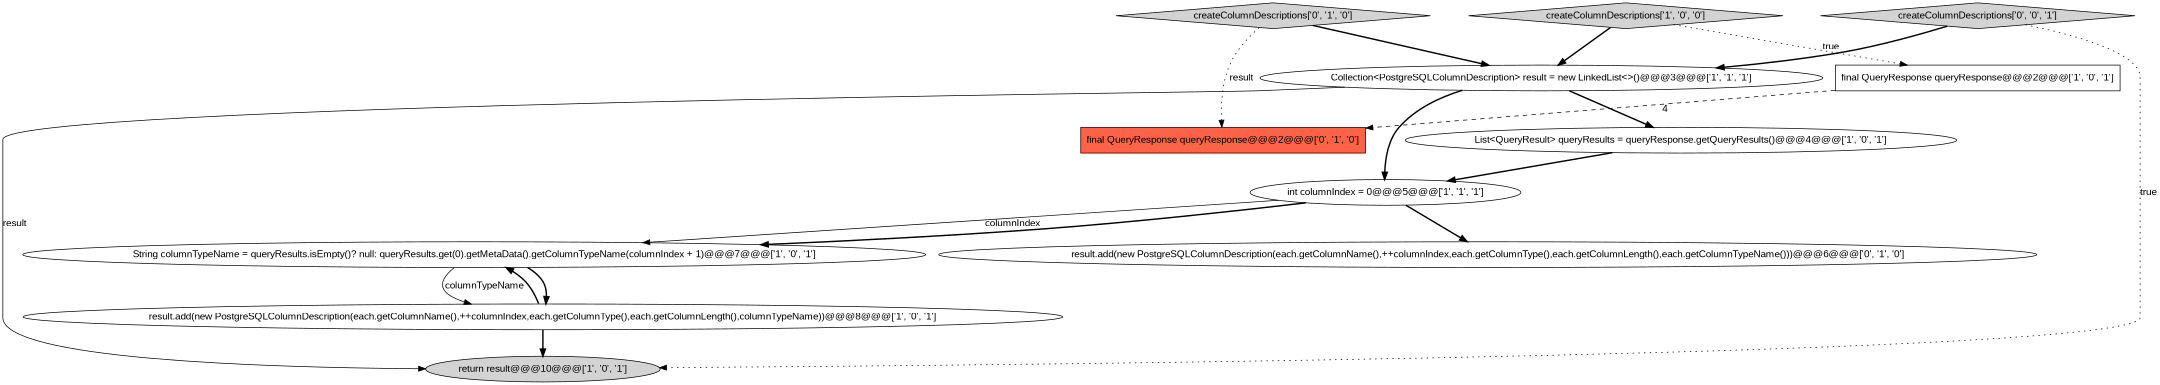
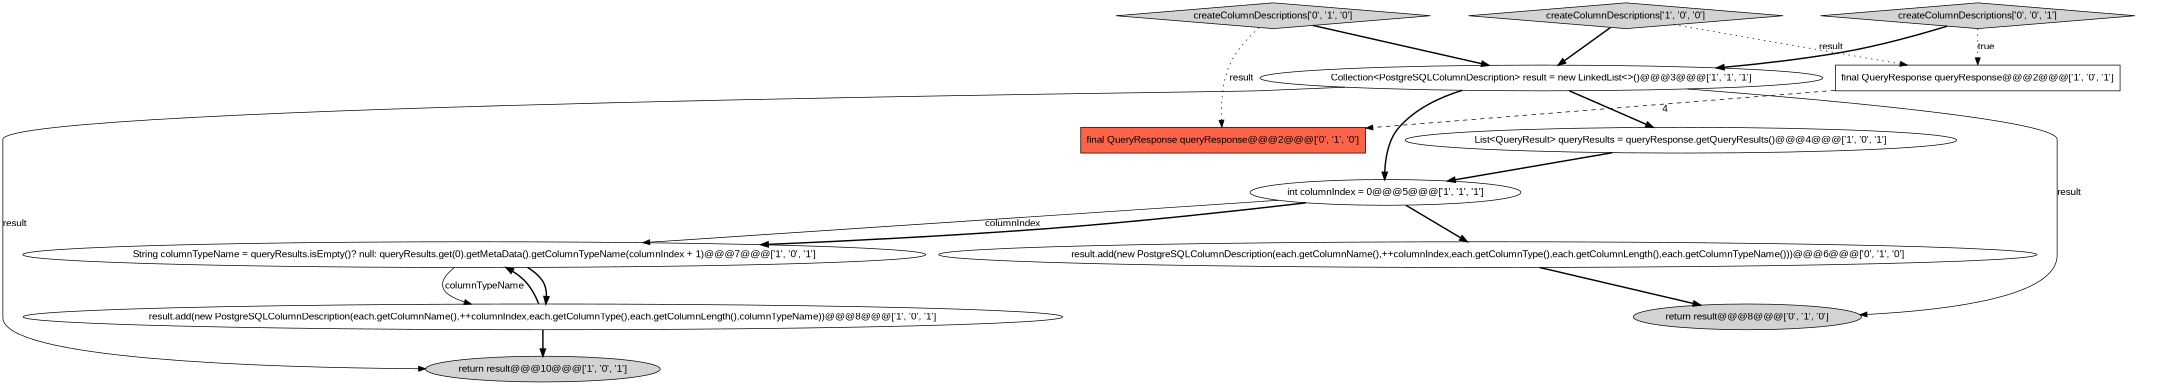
(1831, 47) -> (1831, 47)
none -> (1747, 317)
(1590, 354) -> (1978, 43)
